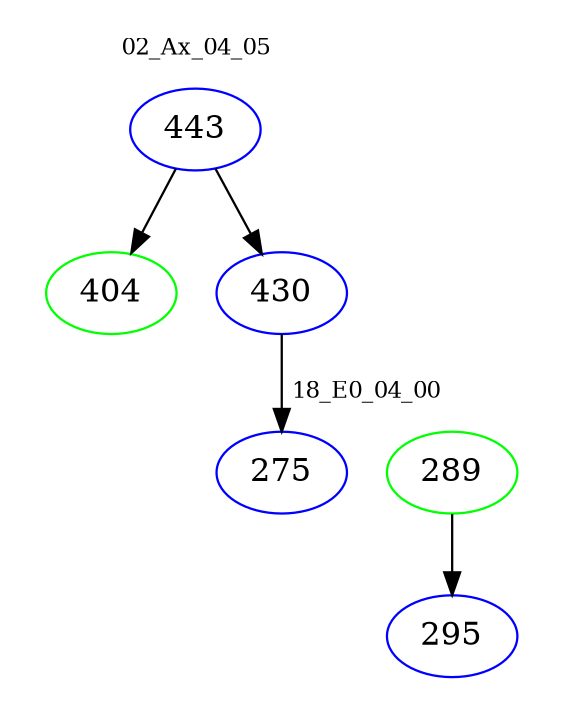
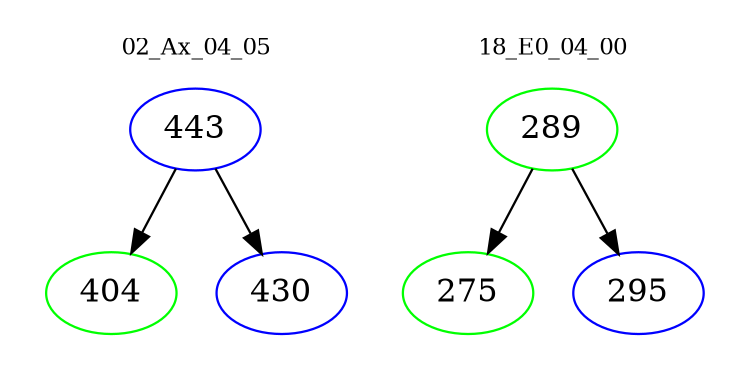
(282, 384) -> (516, 201)
(282, 473) -> (468, 293)
